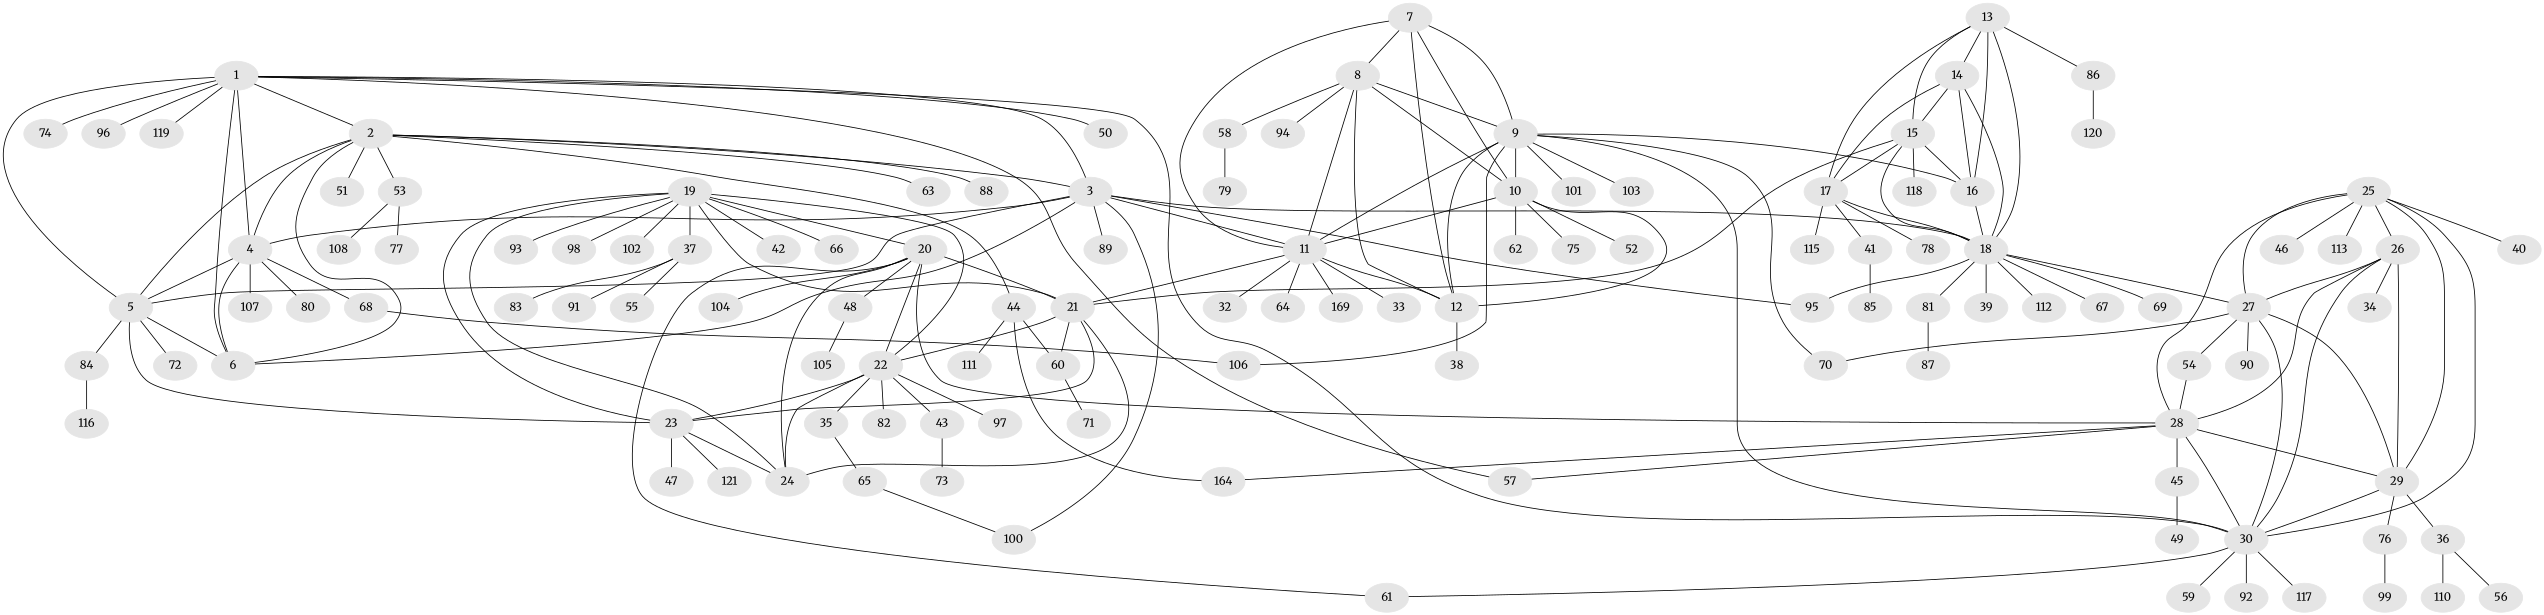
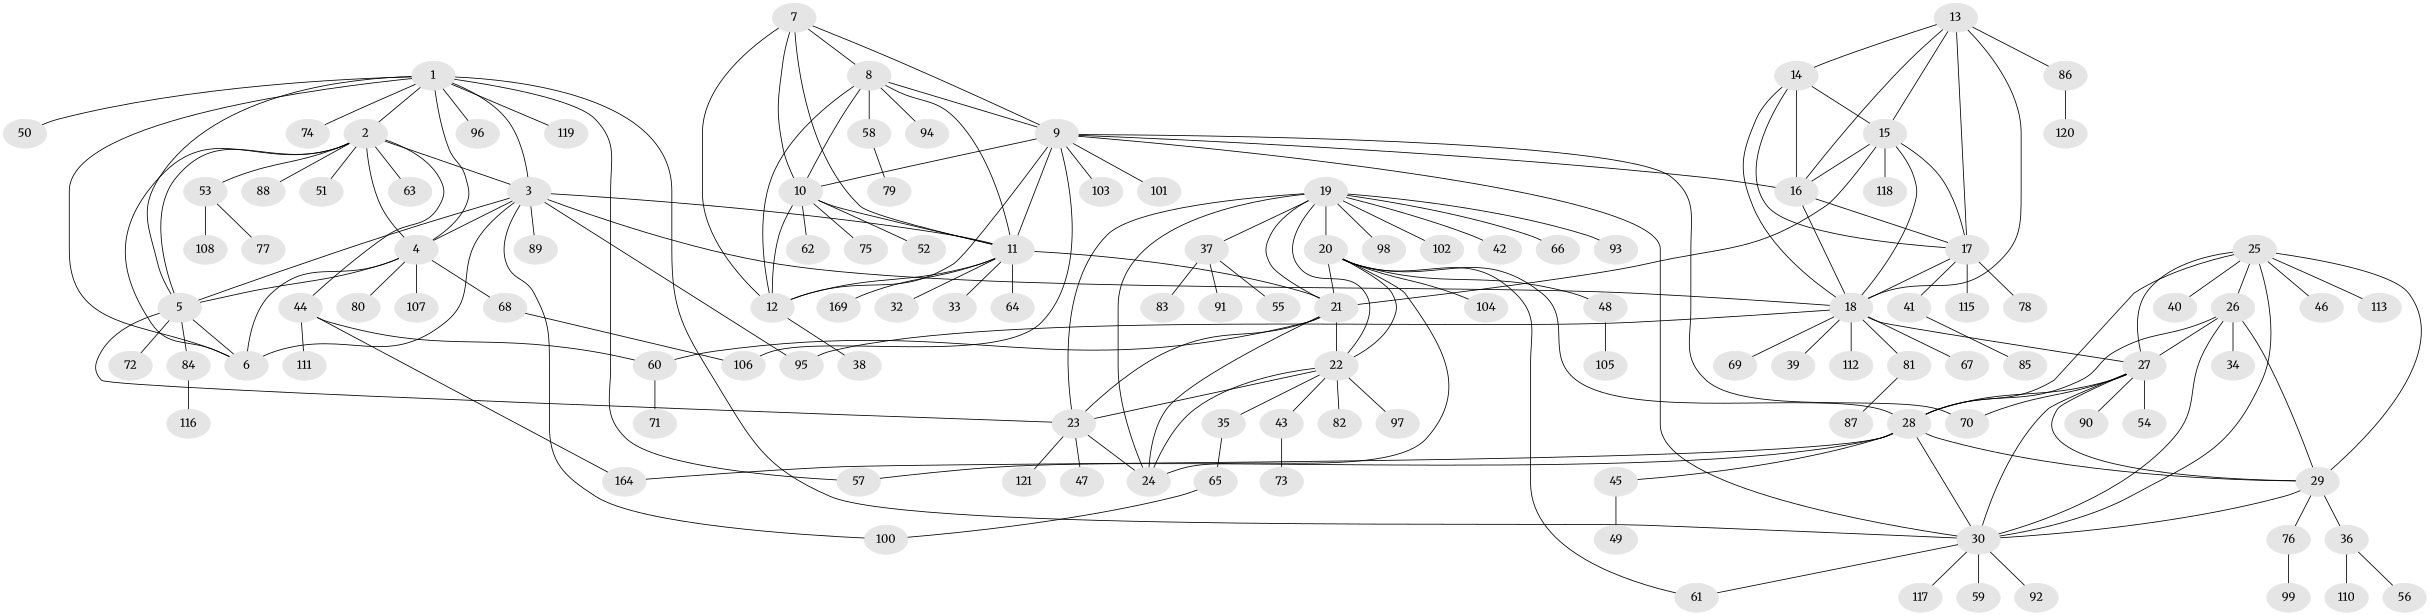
none -> (1882, 221)
(2183, 395) -> (2026, 394)
